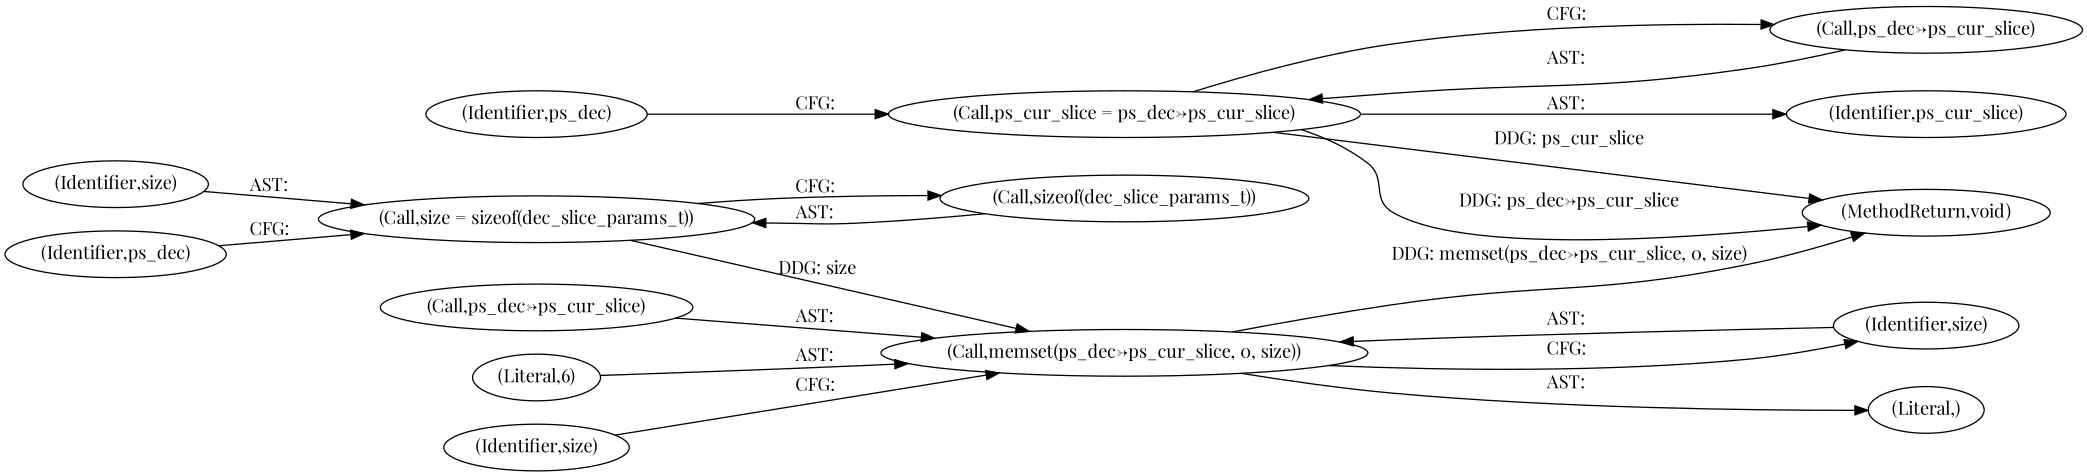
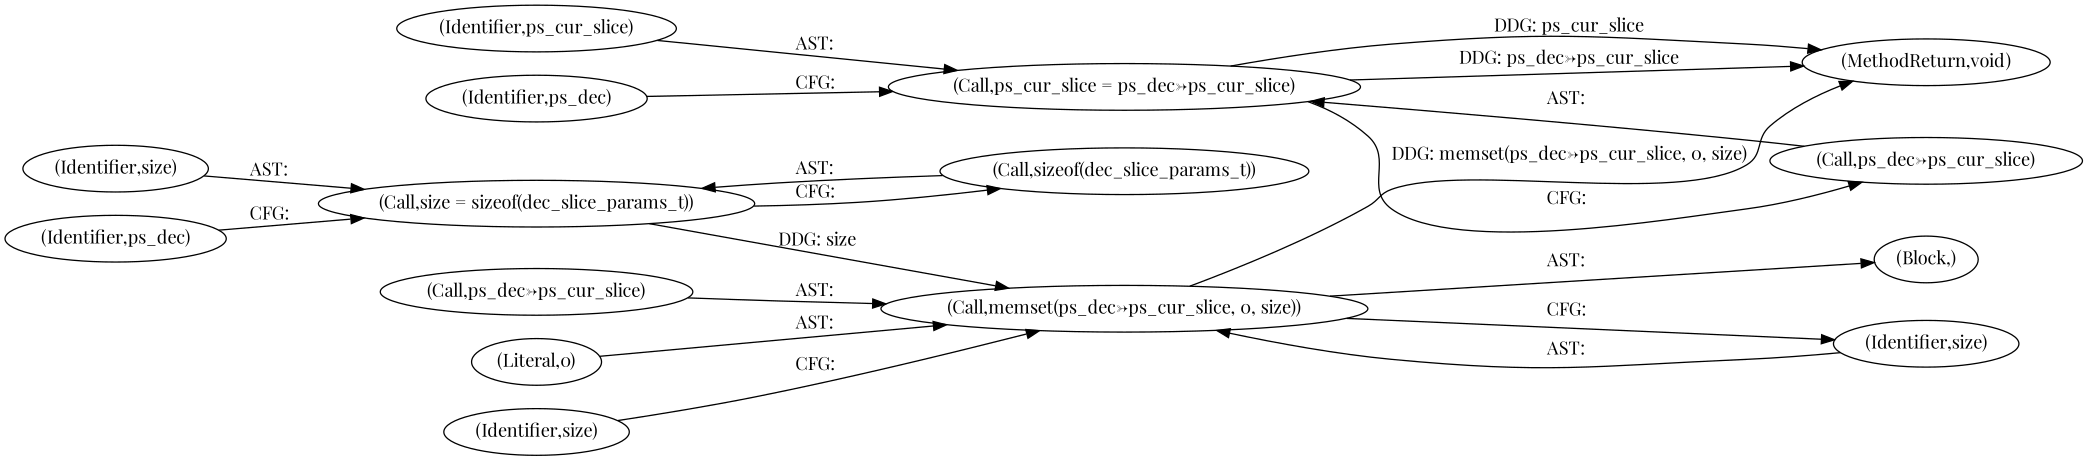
(1567, 114) -> (801, 55)
(537, 377) -> (537, 362)
(1926, 410) -> (1926, 259)
